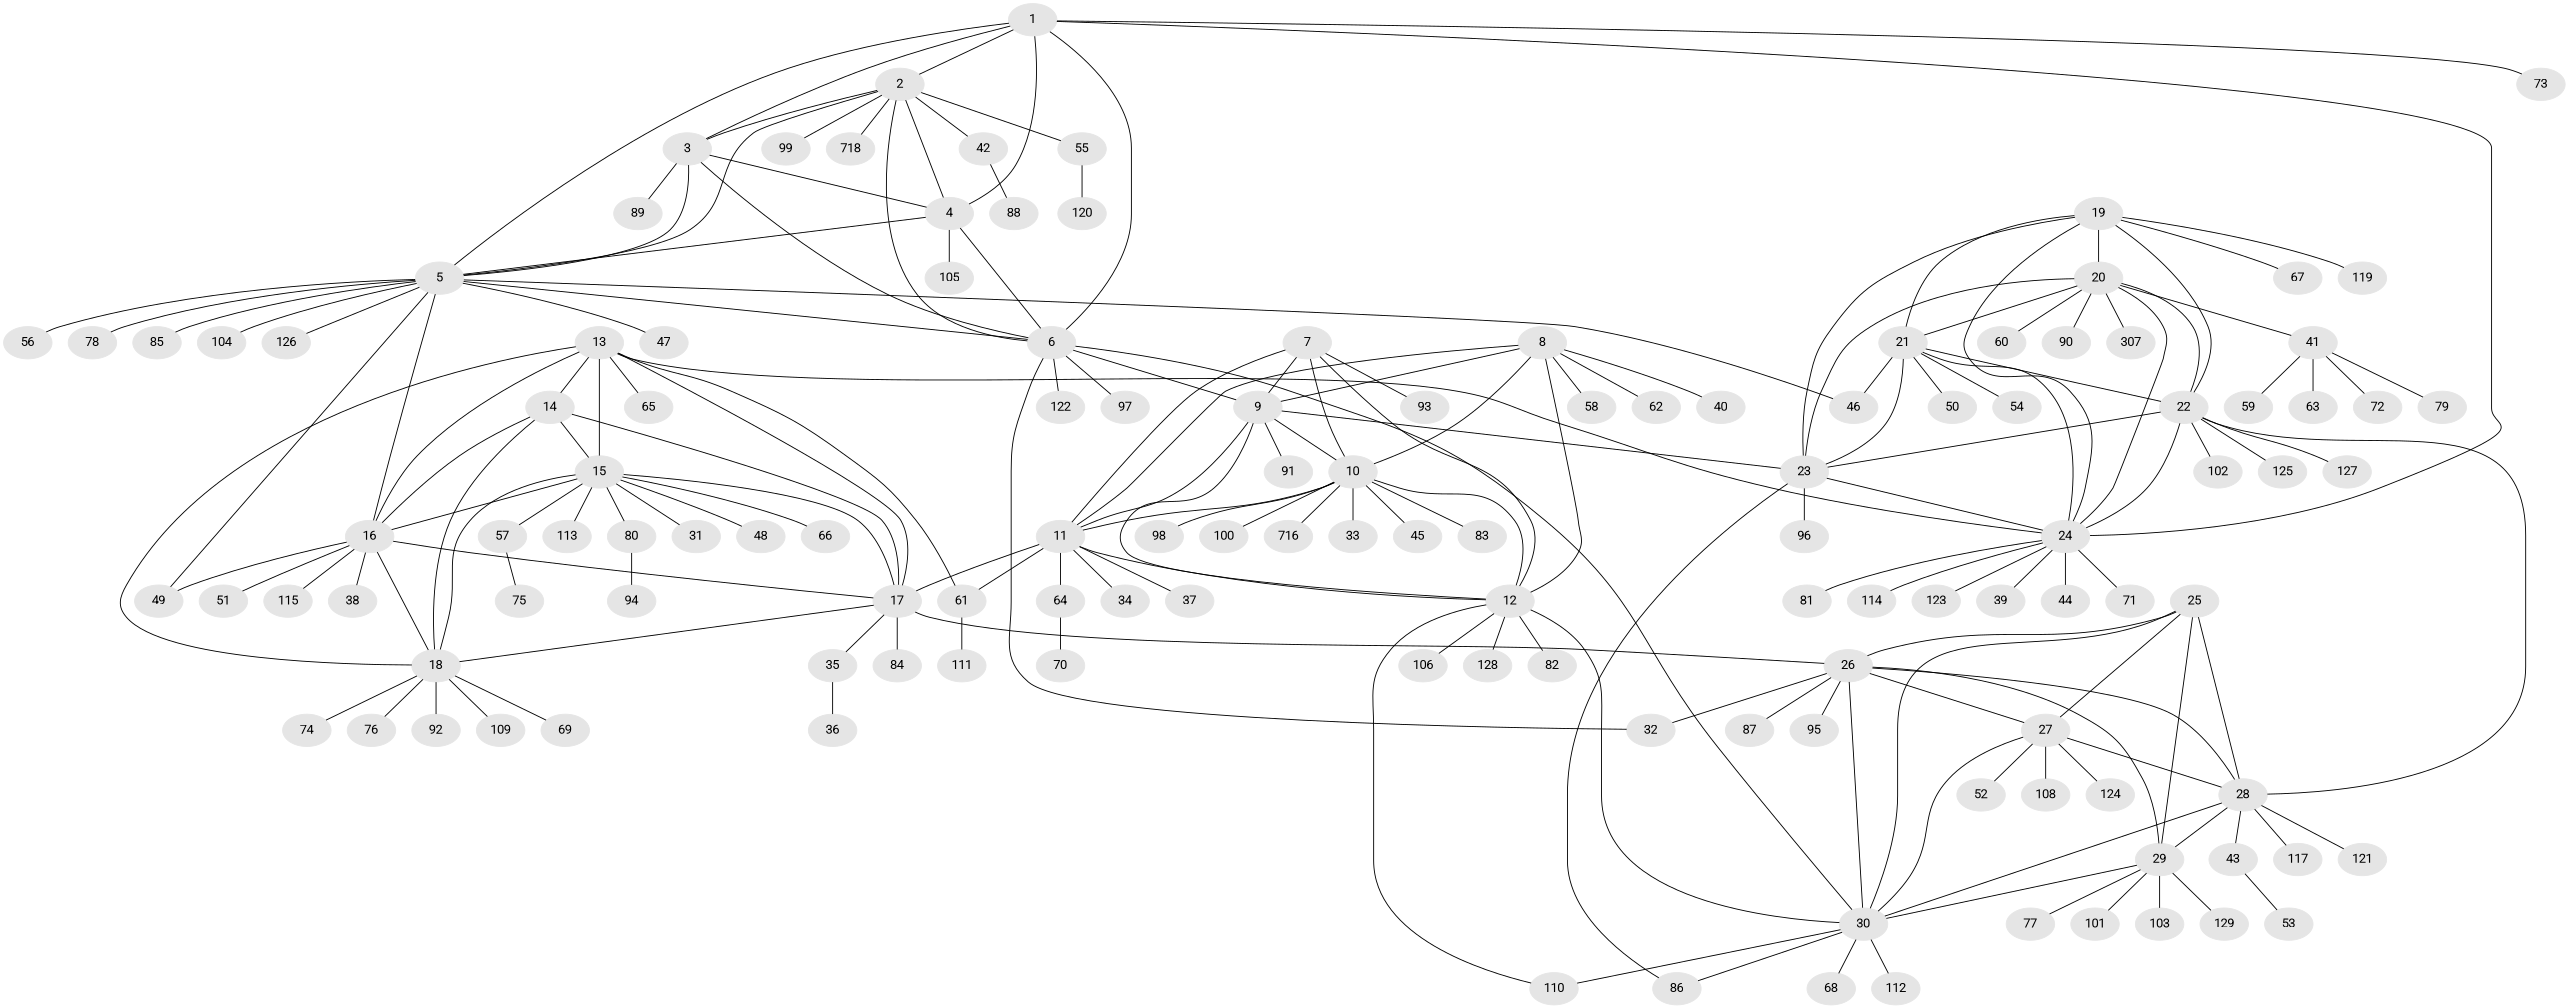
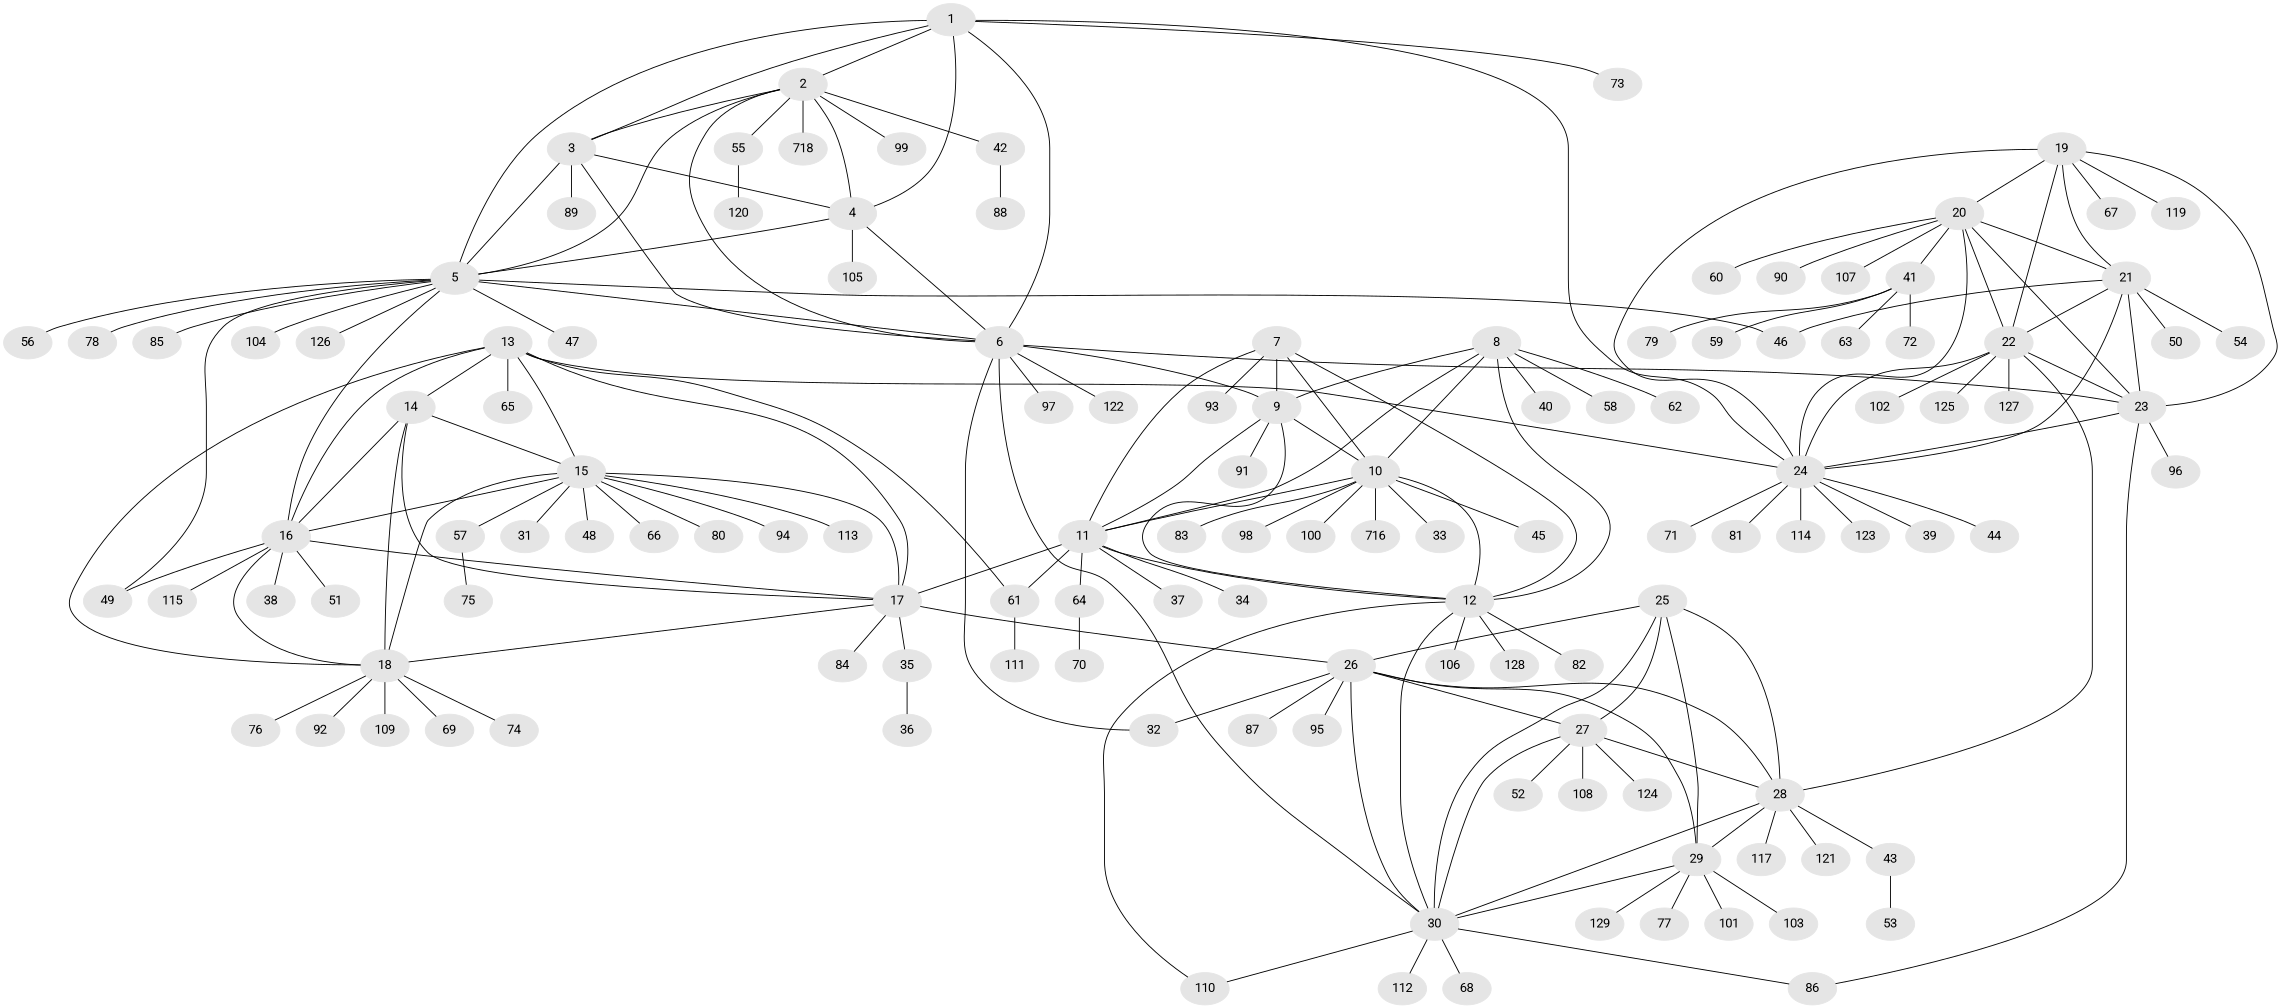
(2131, 343) -> (1846, 278)
(1531, 440) -> (1599, 369)
(632, 567) -> (685, 499)
